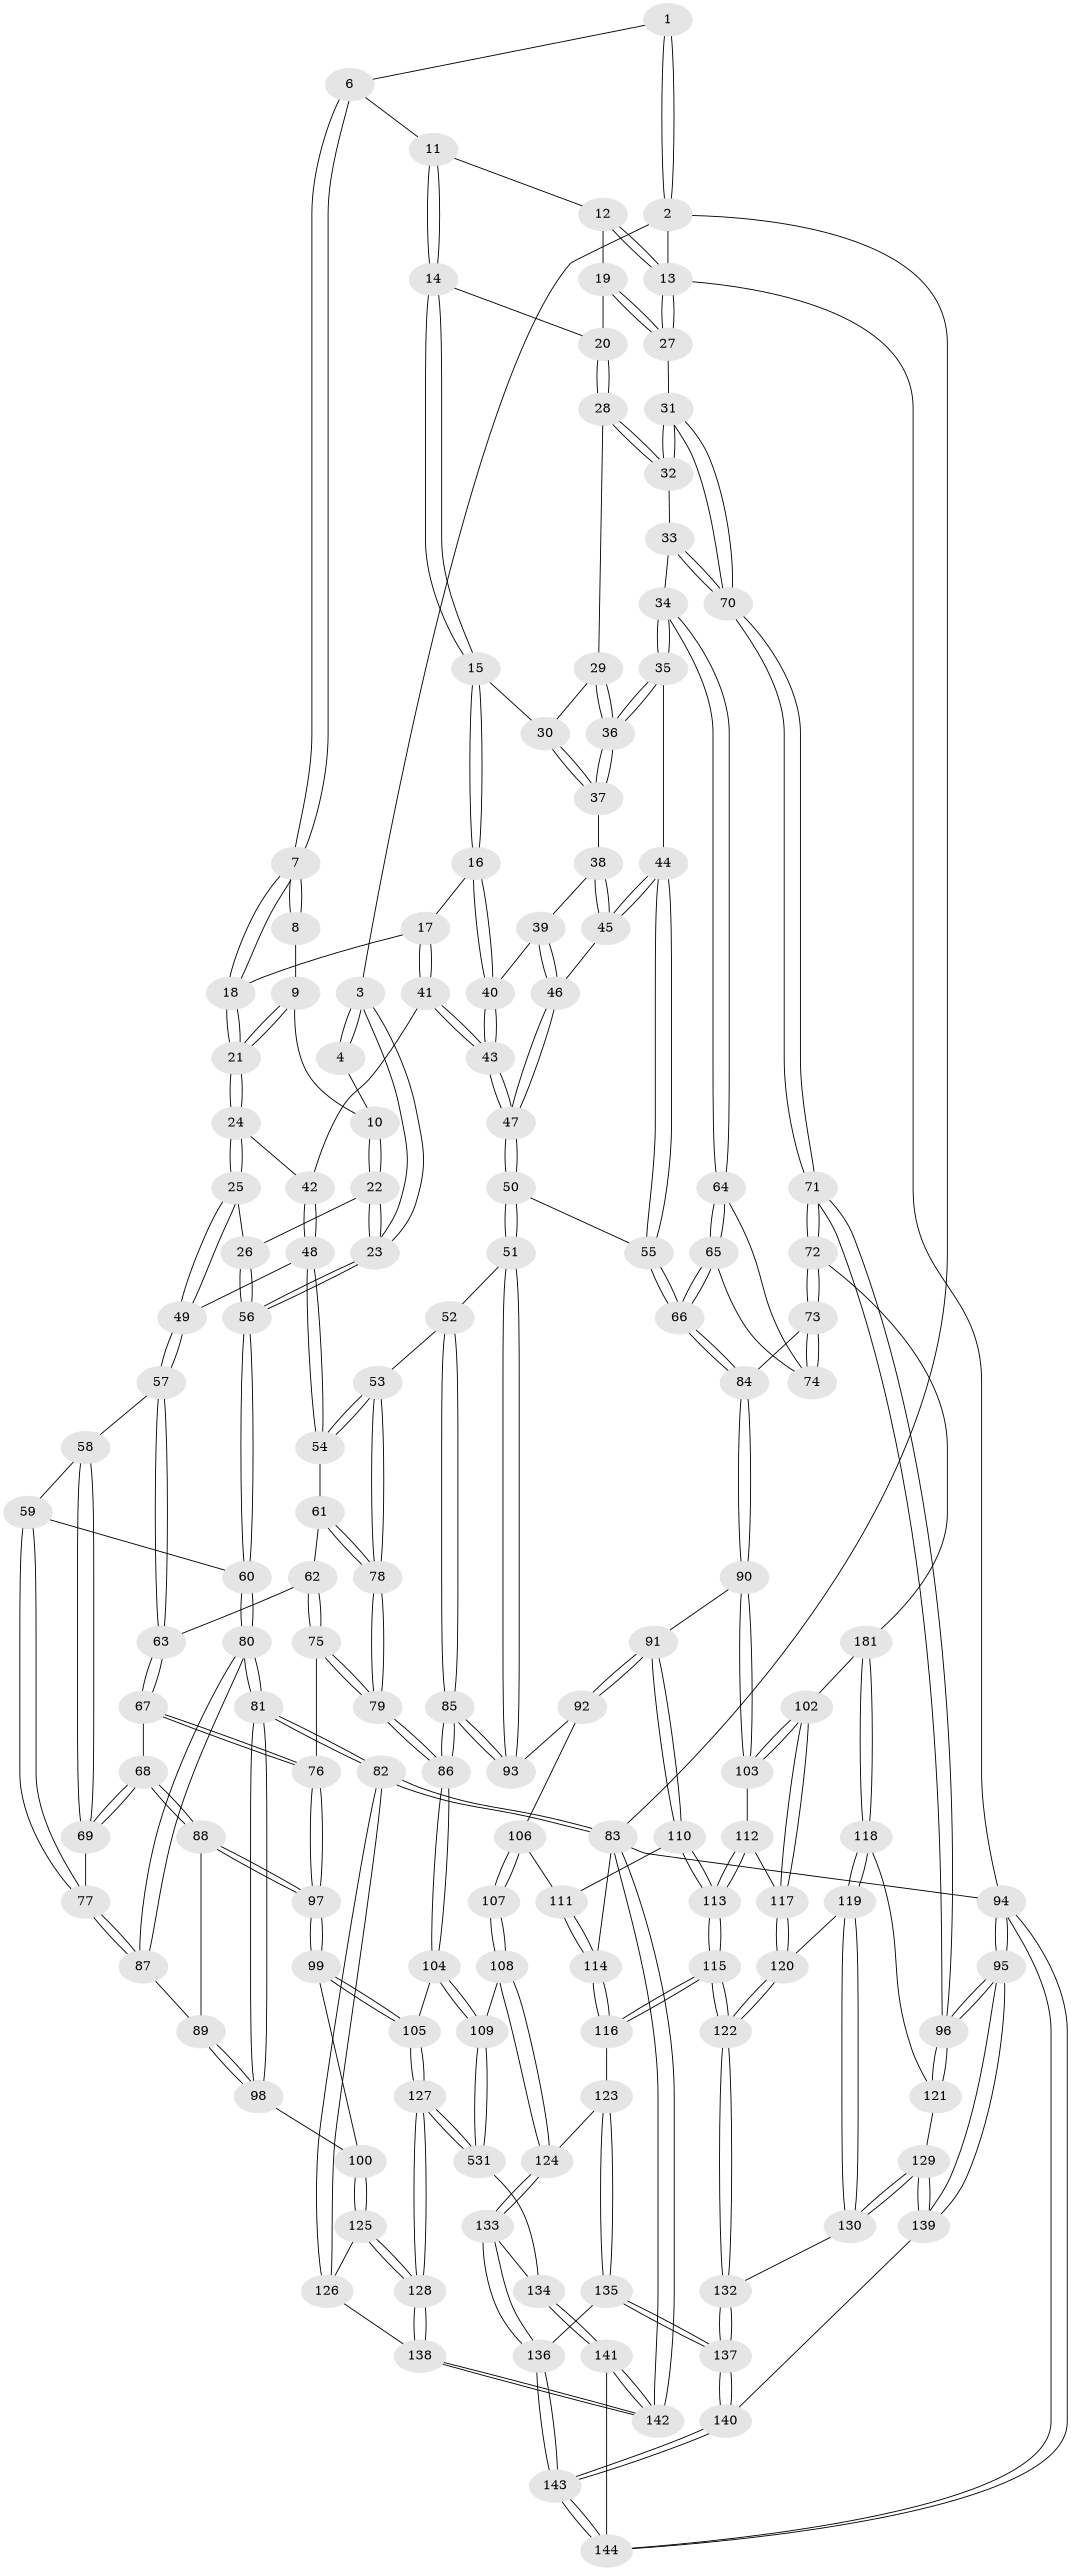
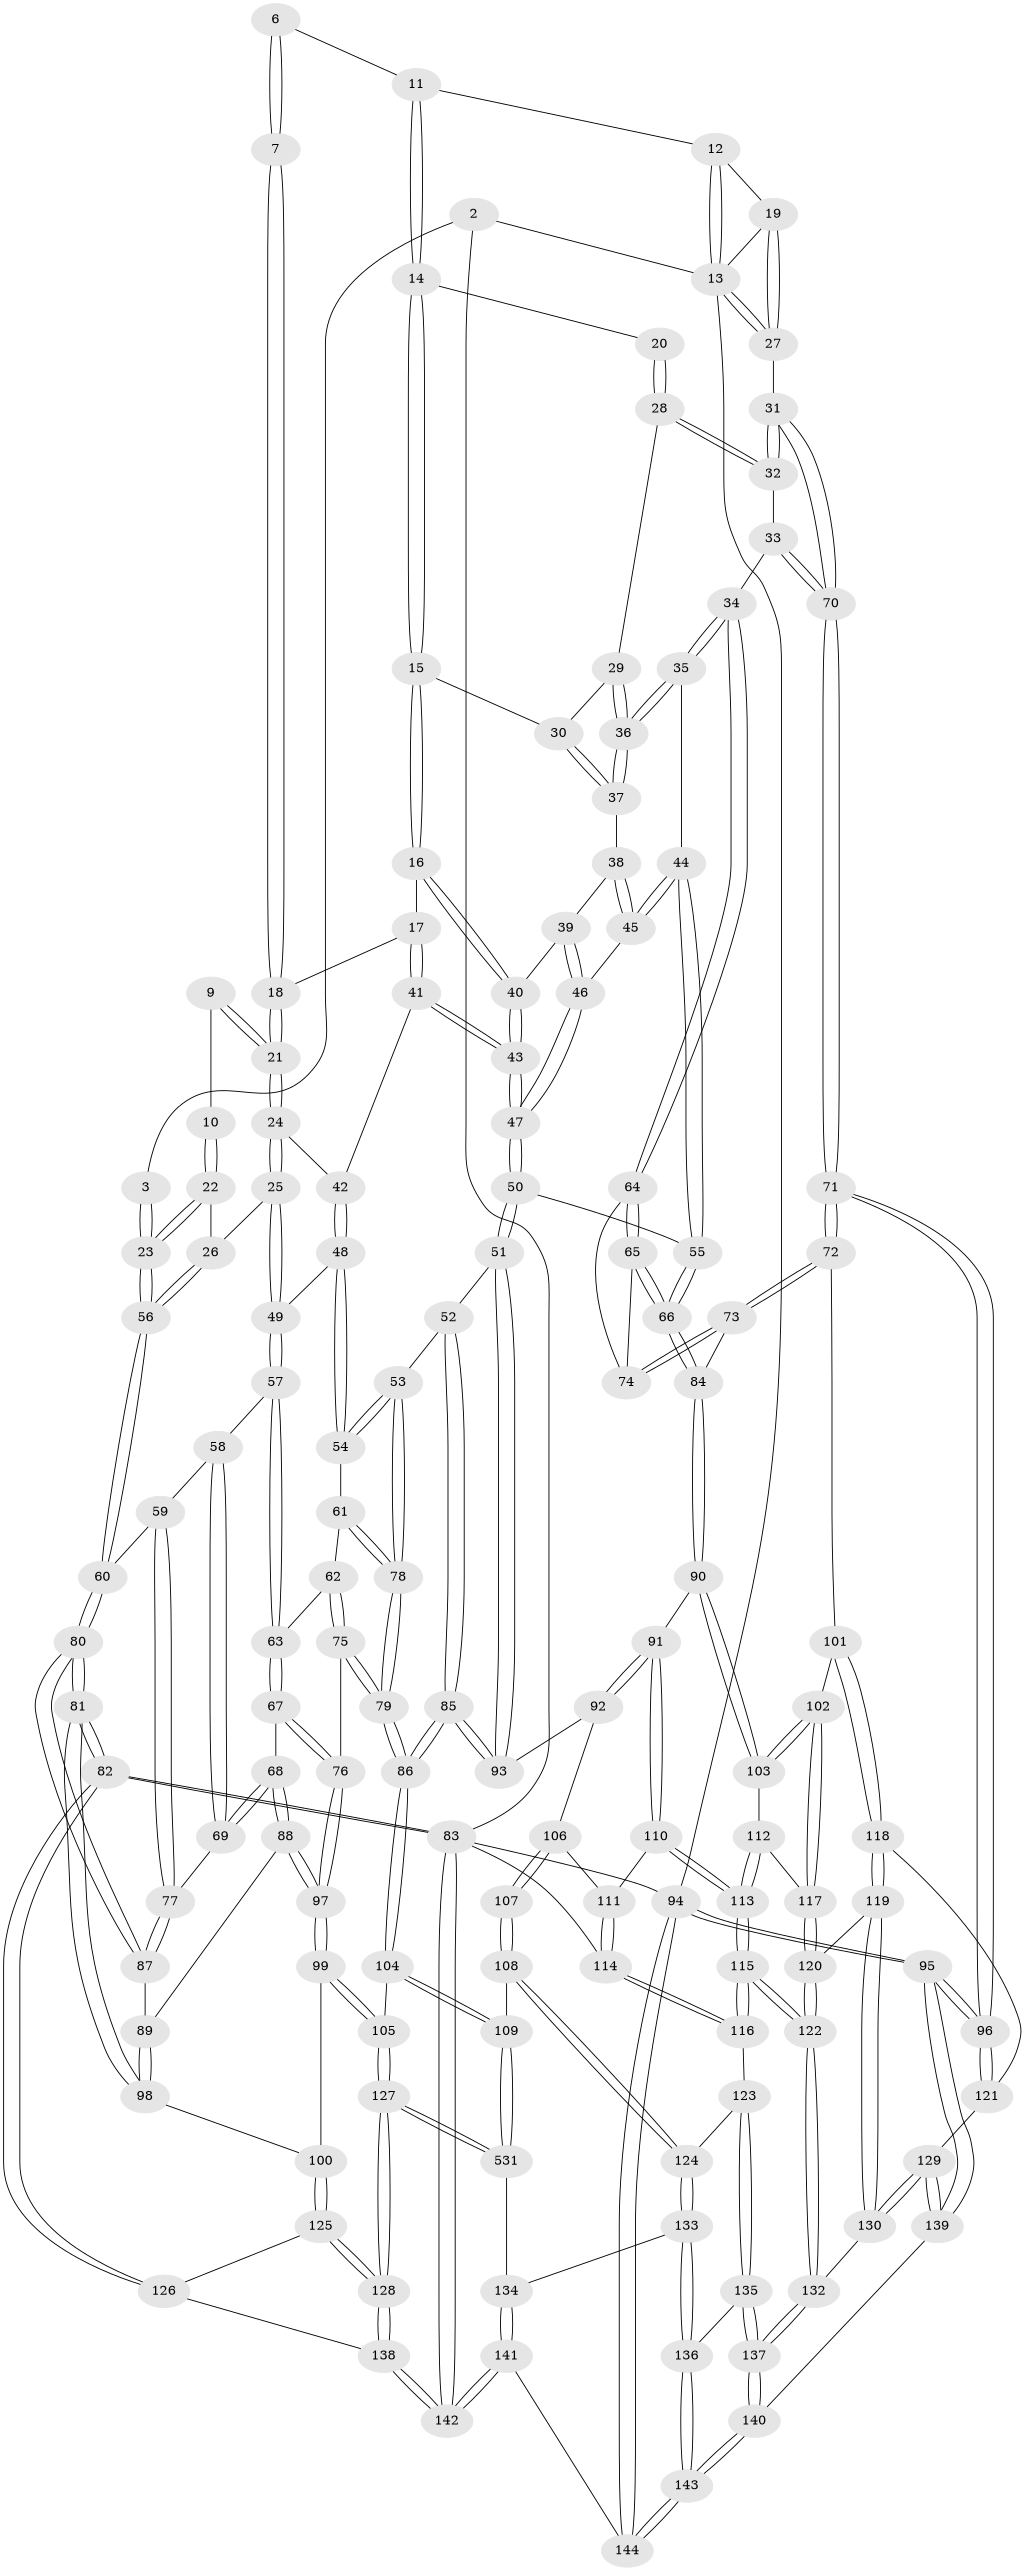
(668, 20) -> none
(603, 312) -> (745, 247)
(296, 928) -> none
(341, 1058) -> none
(866, 1642) -> (836, 1642)
